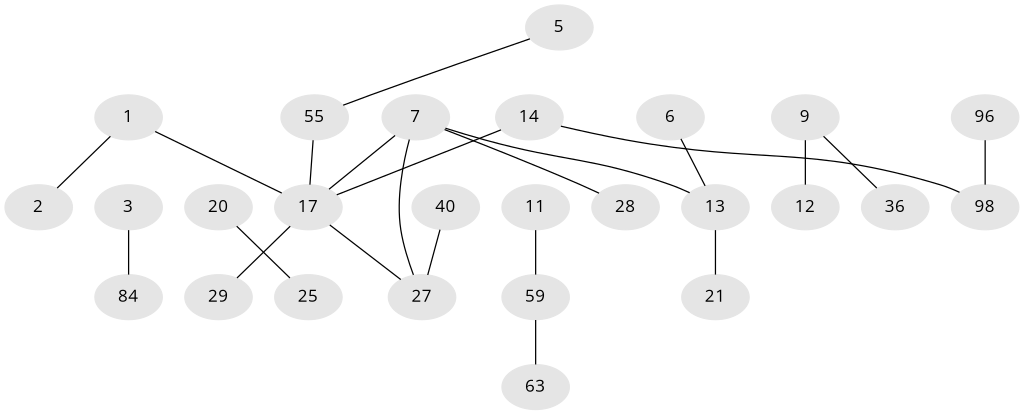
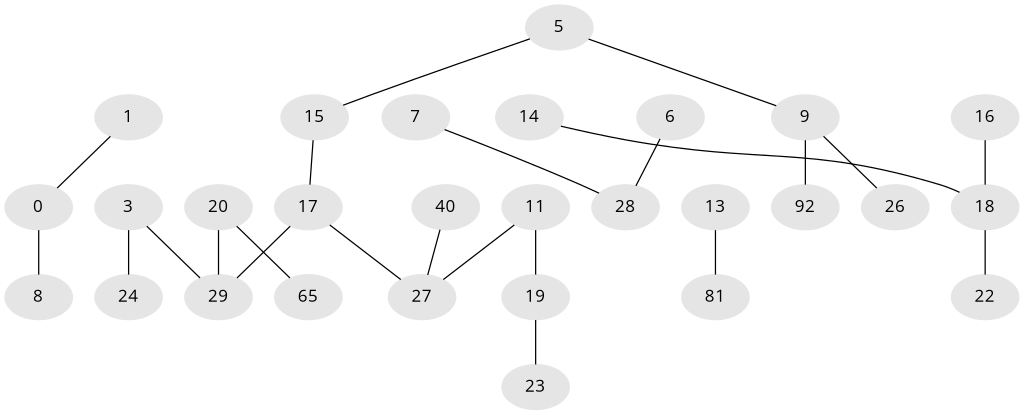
none -> (682, 72)
(315, 117) -> (315, 117)
(985, 117) -> (985, 117)
(568, 158) -> none
(218, 162) -> none
(362, 162) -> none
(419, 162) -> none
(693, 162) -> (648, 162)
(39, 207) -> (39, 207)
(805, 207) -> (805, 207)
(895, 207) -> (895, 207)
(985, 207) -> (985, 207)
(399, 208) -> (479, 252)
none -> (173, 252)
none -> (219, 252)
none -> (39, 297)
(129, 297) -> (129, 297)
(308, 297) -> (308, 297)
(536, 297) -> (536, 297)
(715, 297) -> (715, 297)
none -> (985, 297)
(536, 387) -> (536, 387)
